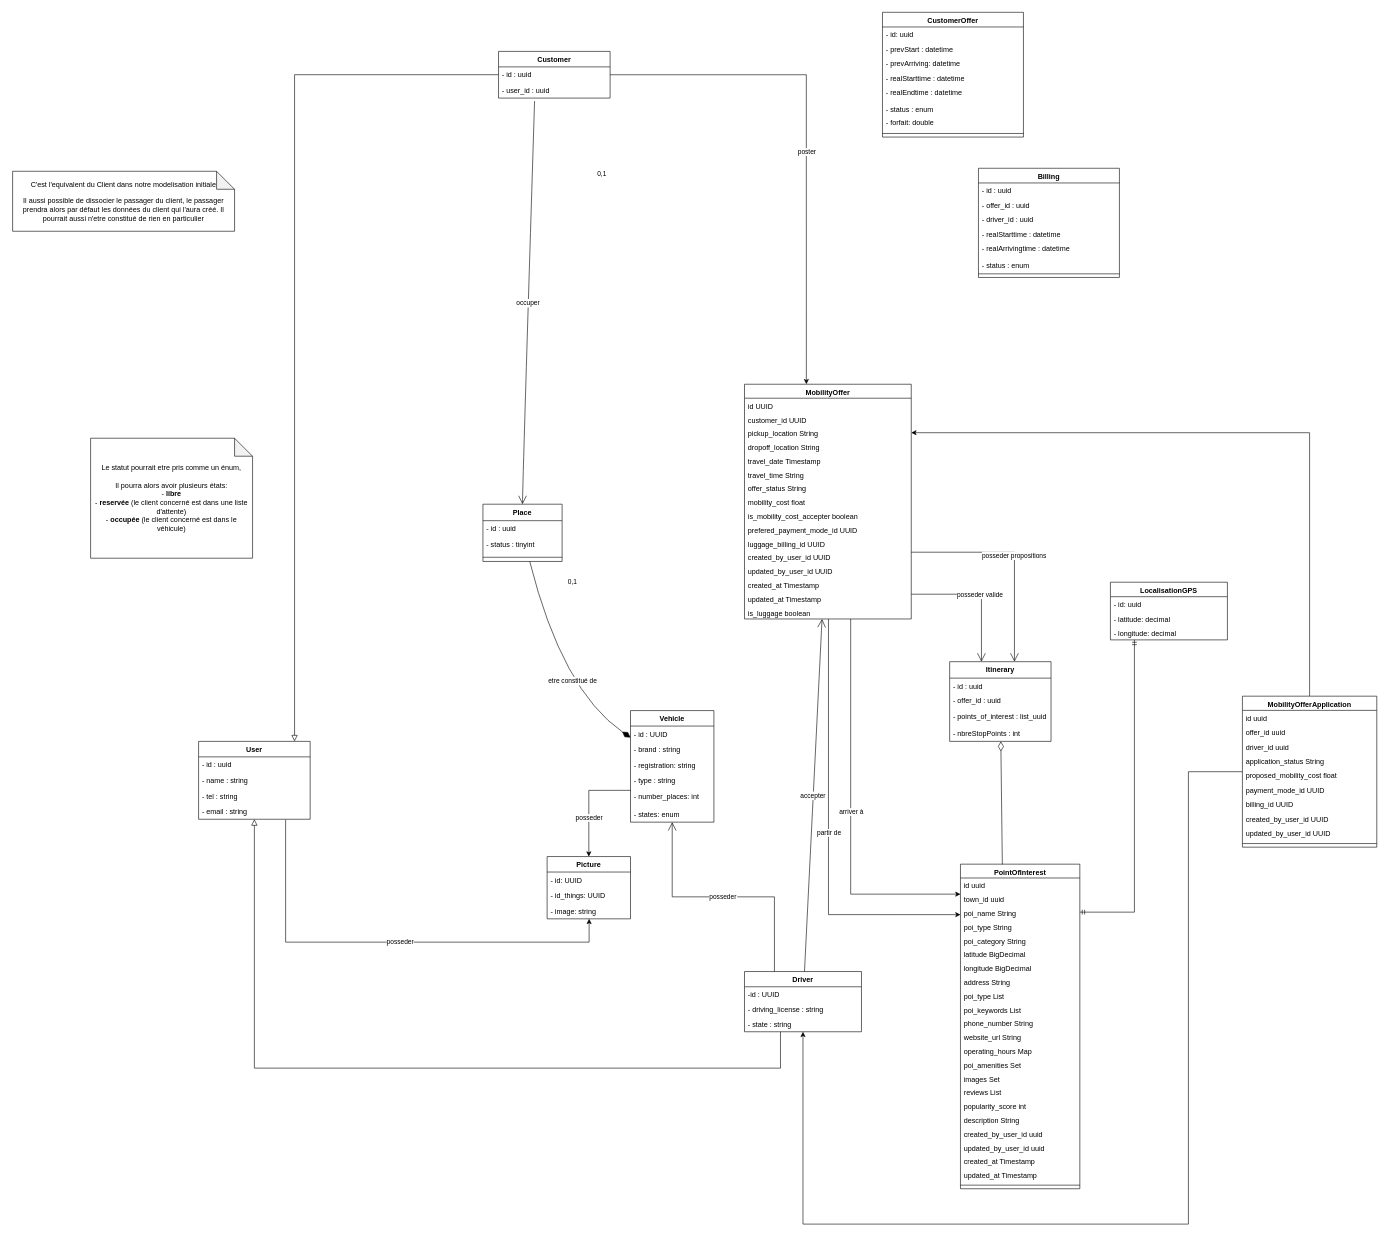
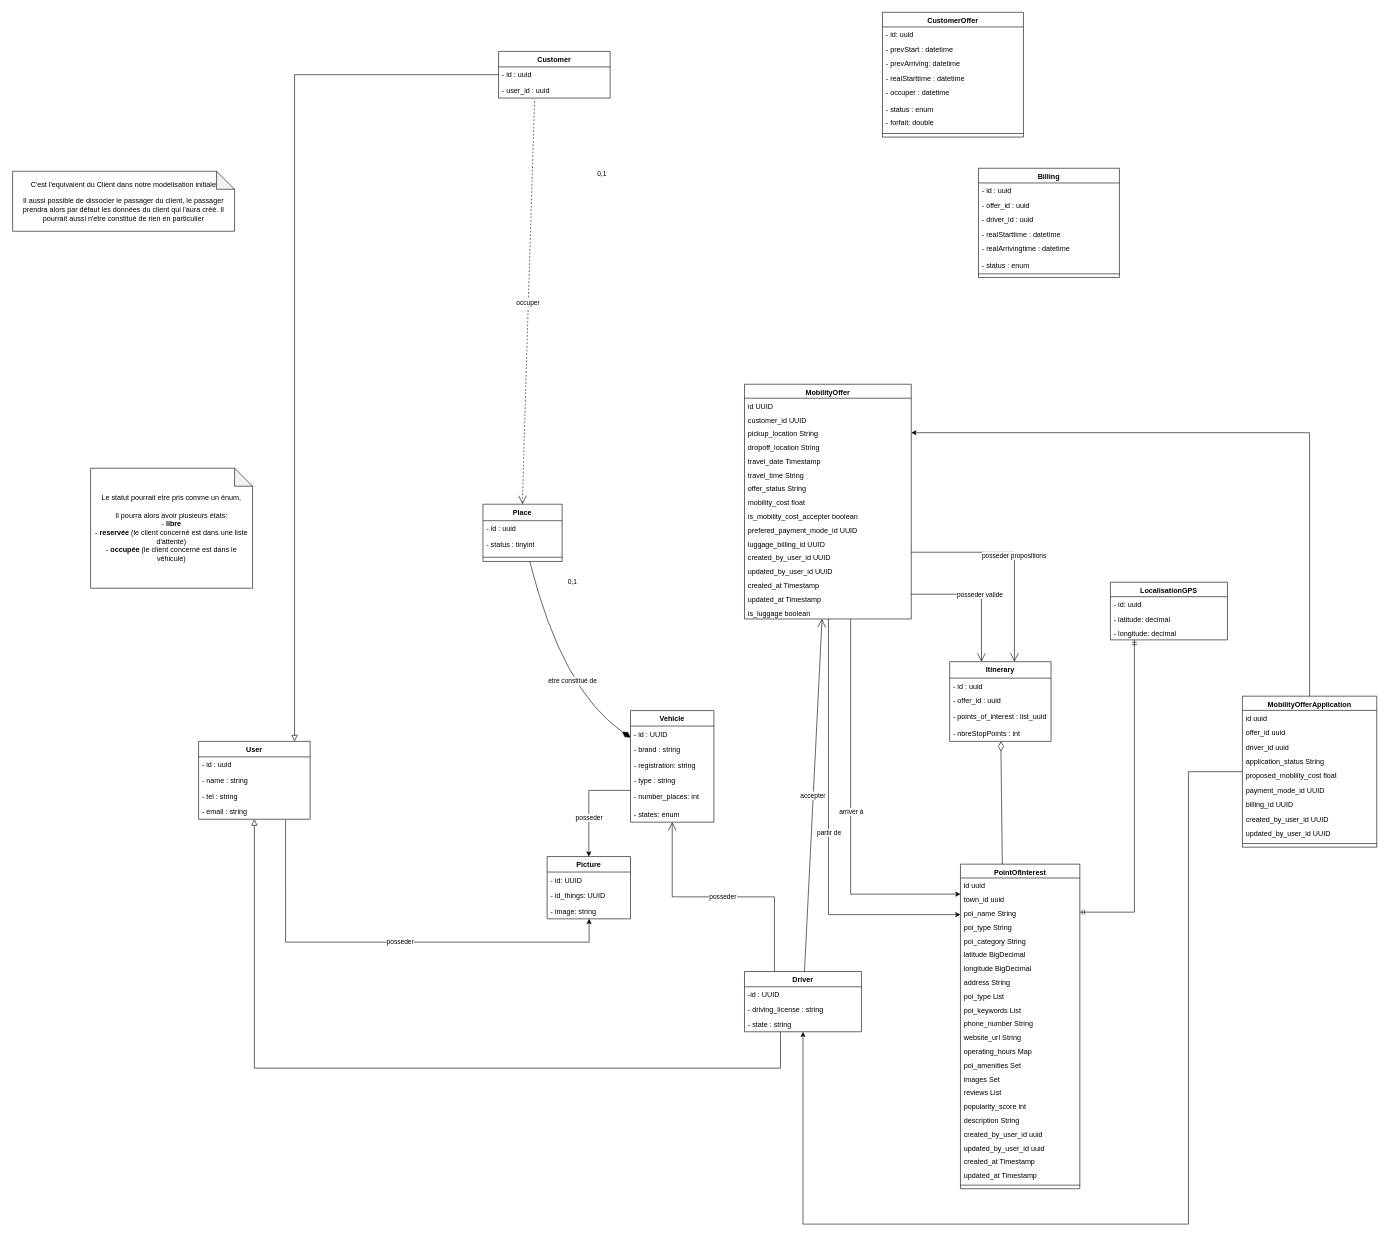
(927, 93) -> (921, 93)
(528, 300) -> (528, 300)
(806, 303) -> none
(171, 498) -> (171, 528)
